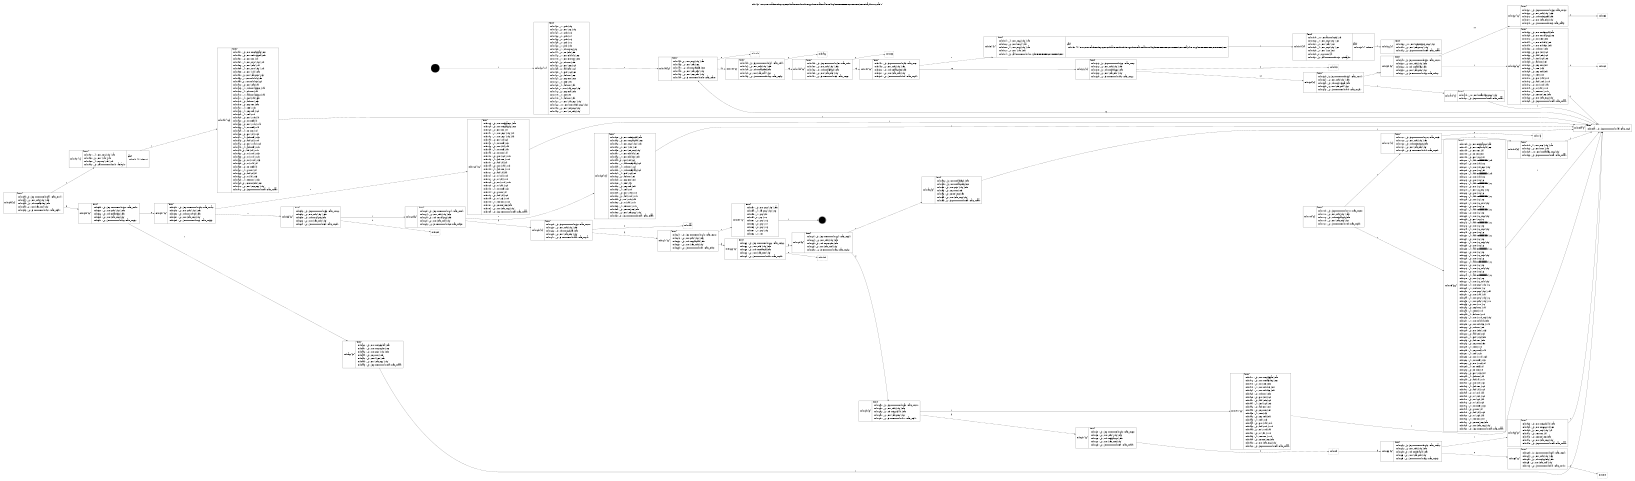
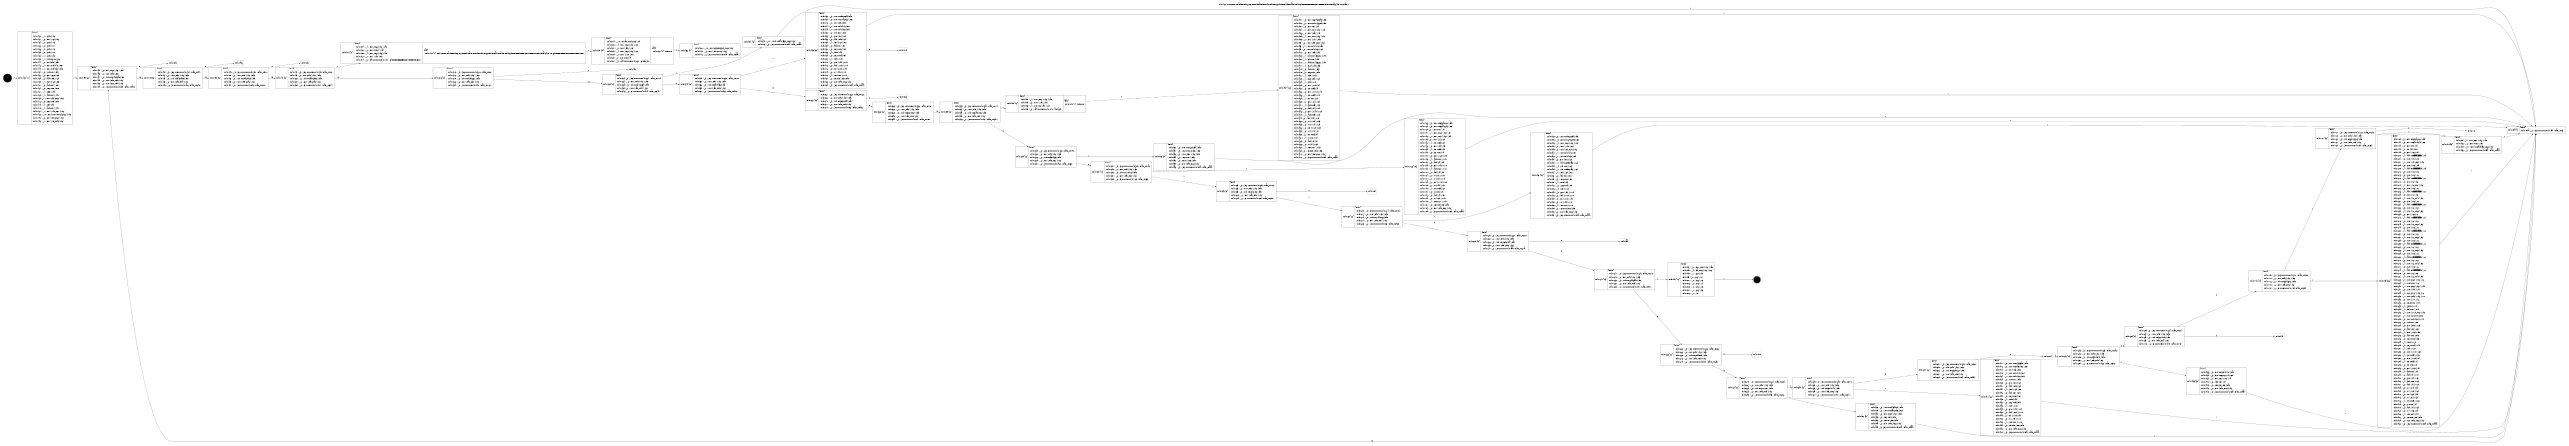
none -> (903, 112)
none -> (2216, 309)
